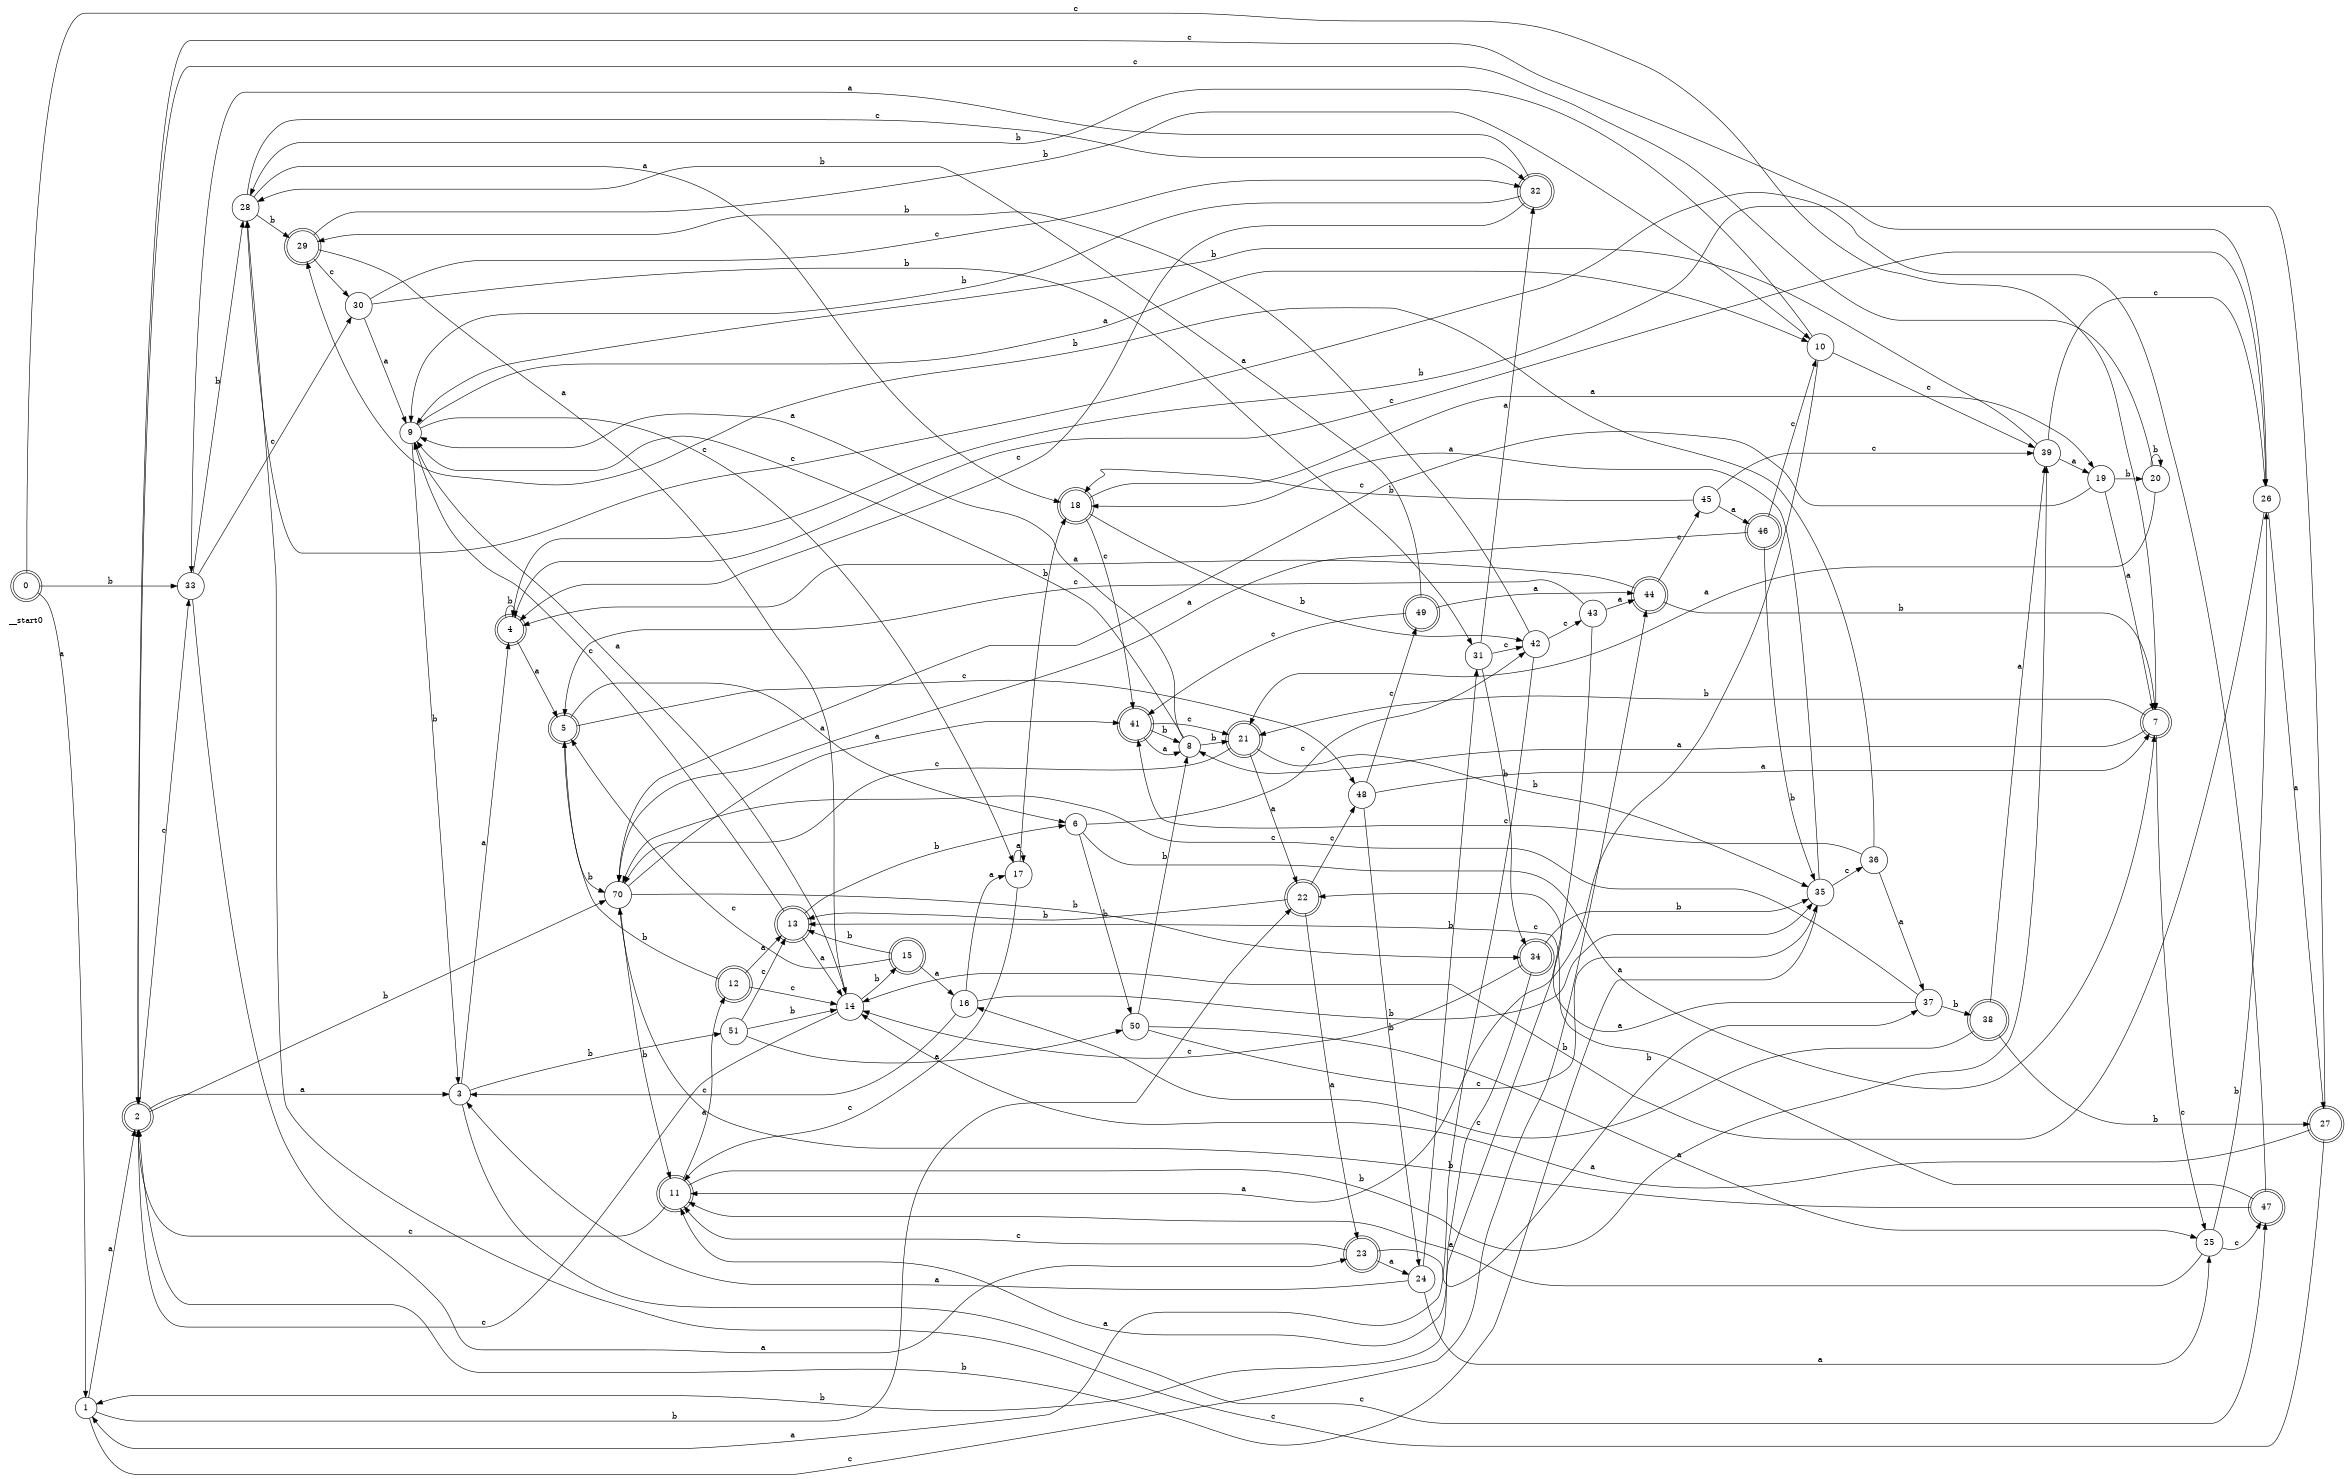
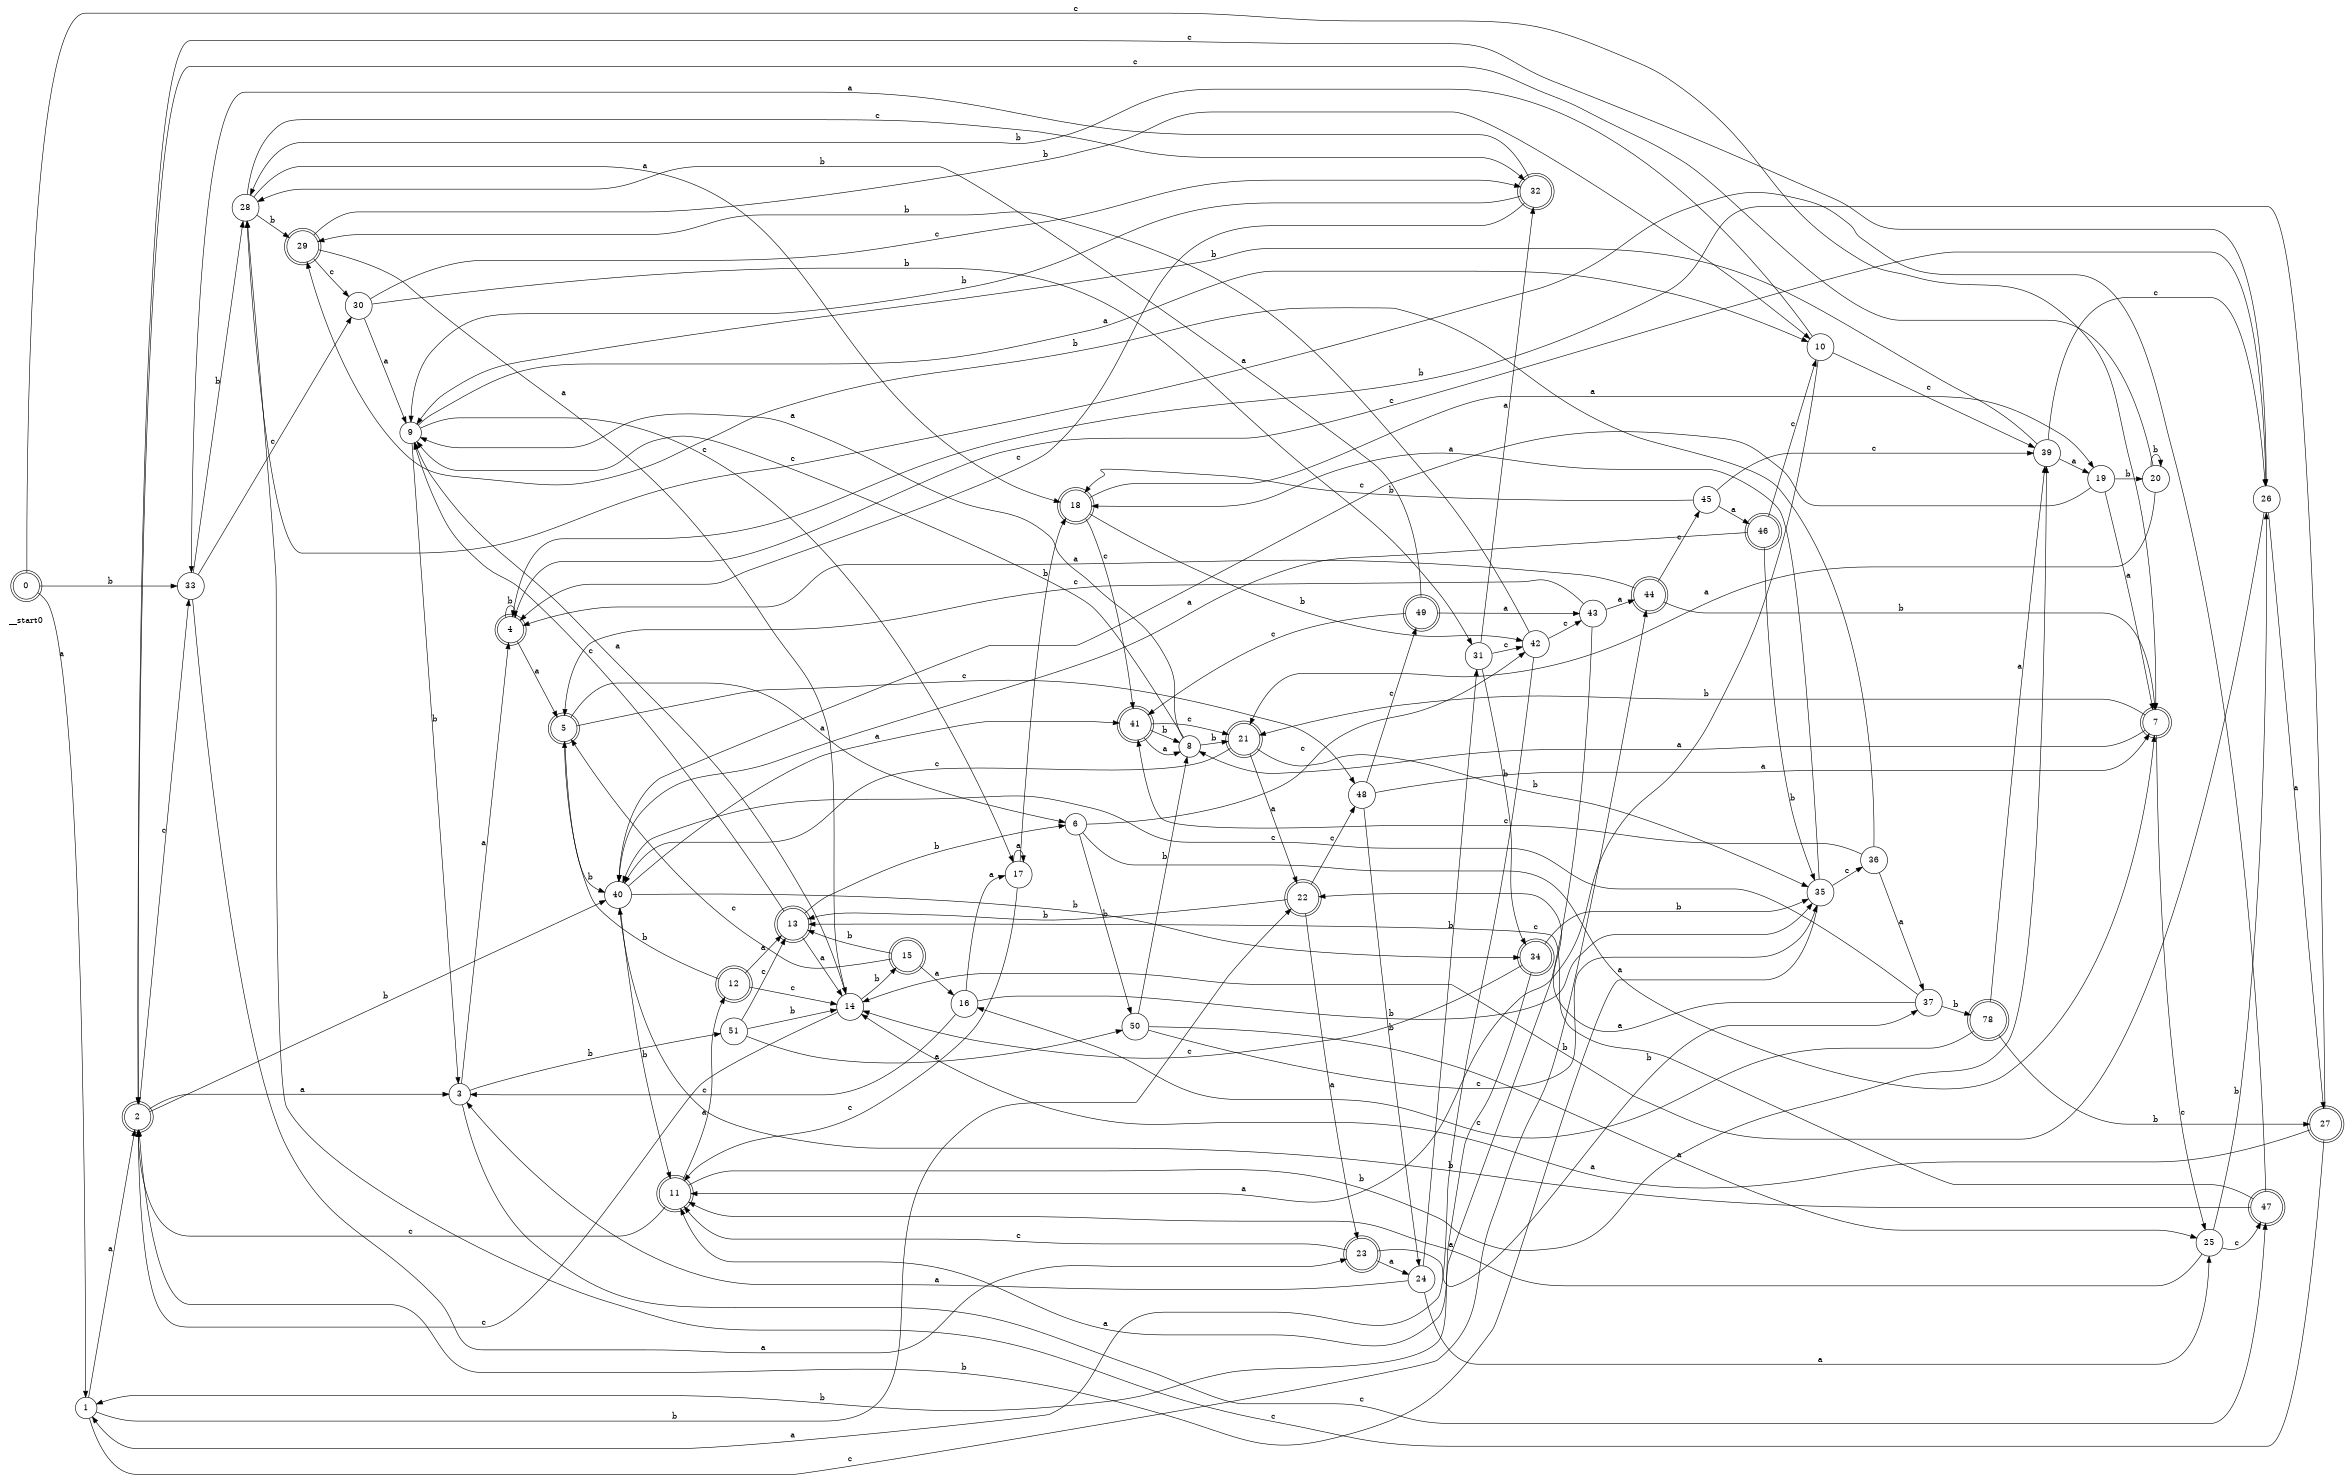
(1531, 594) -> (1505, 613)
(618, 895) -> (618, 895)
(1988, 1020) -> (1988, 1020)
